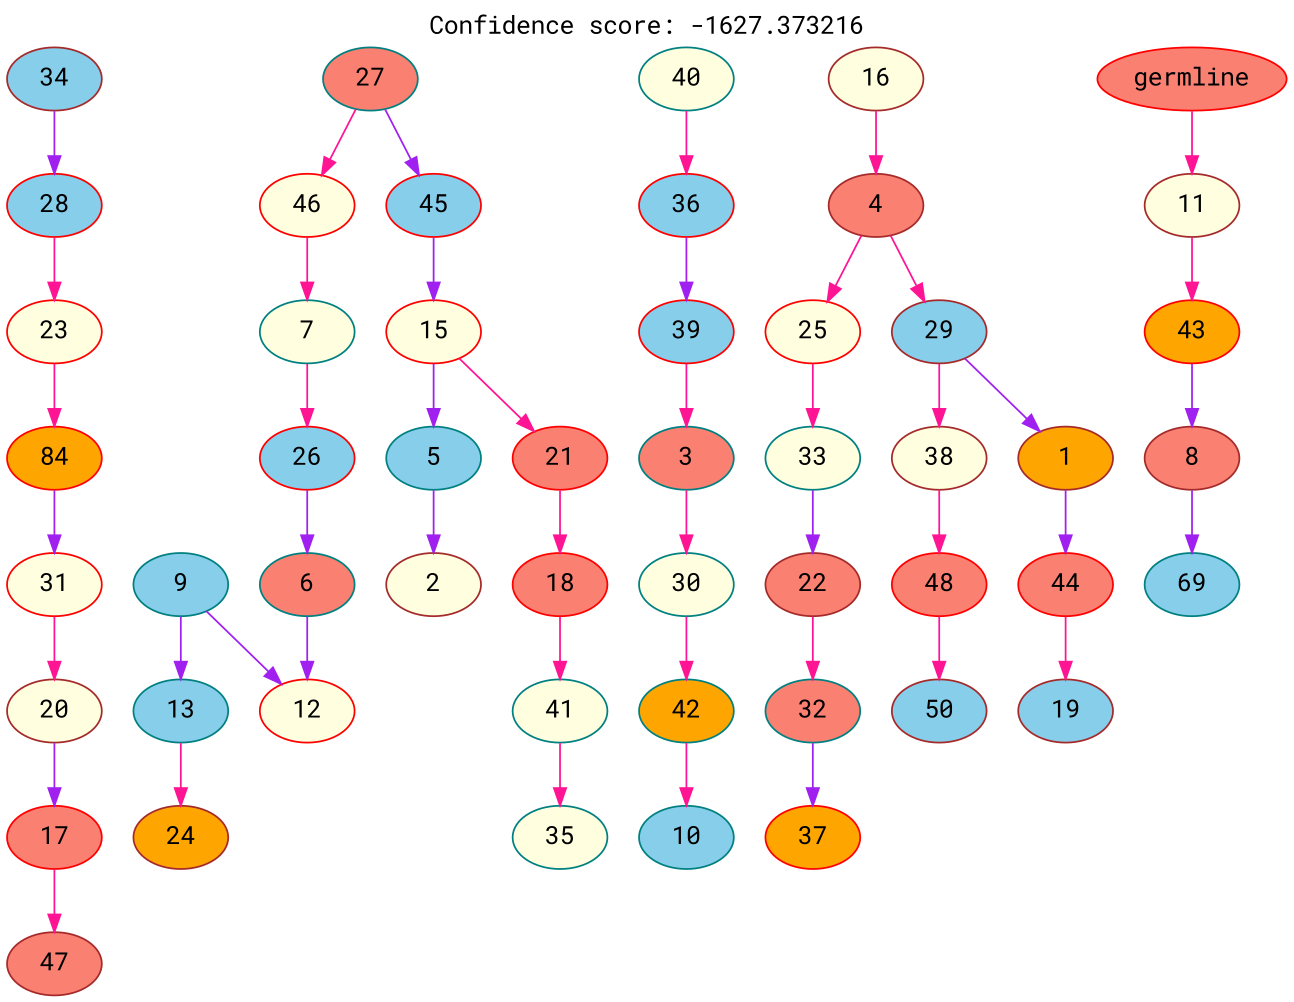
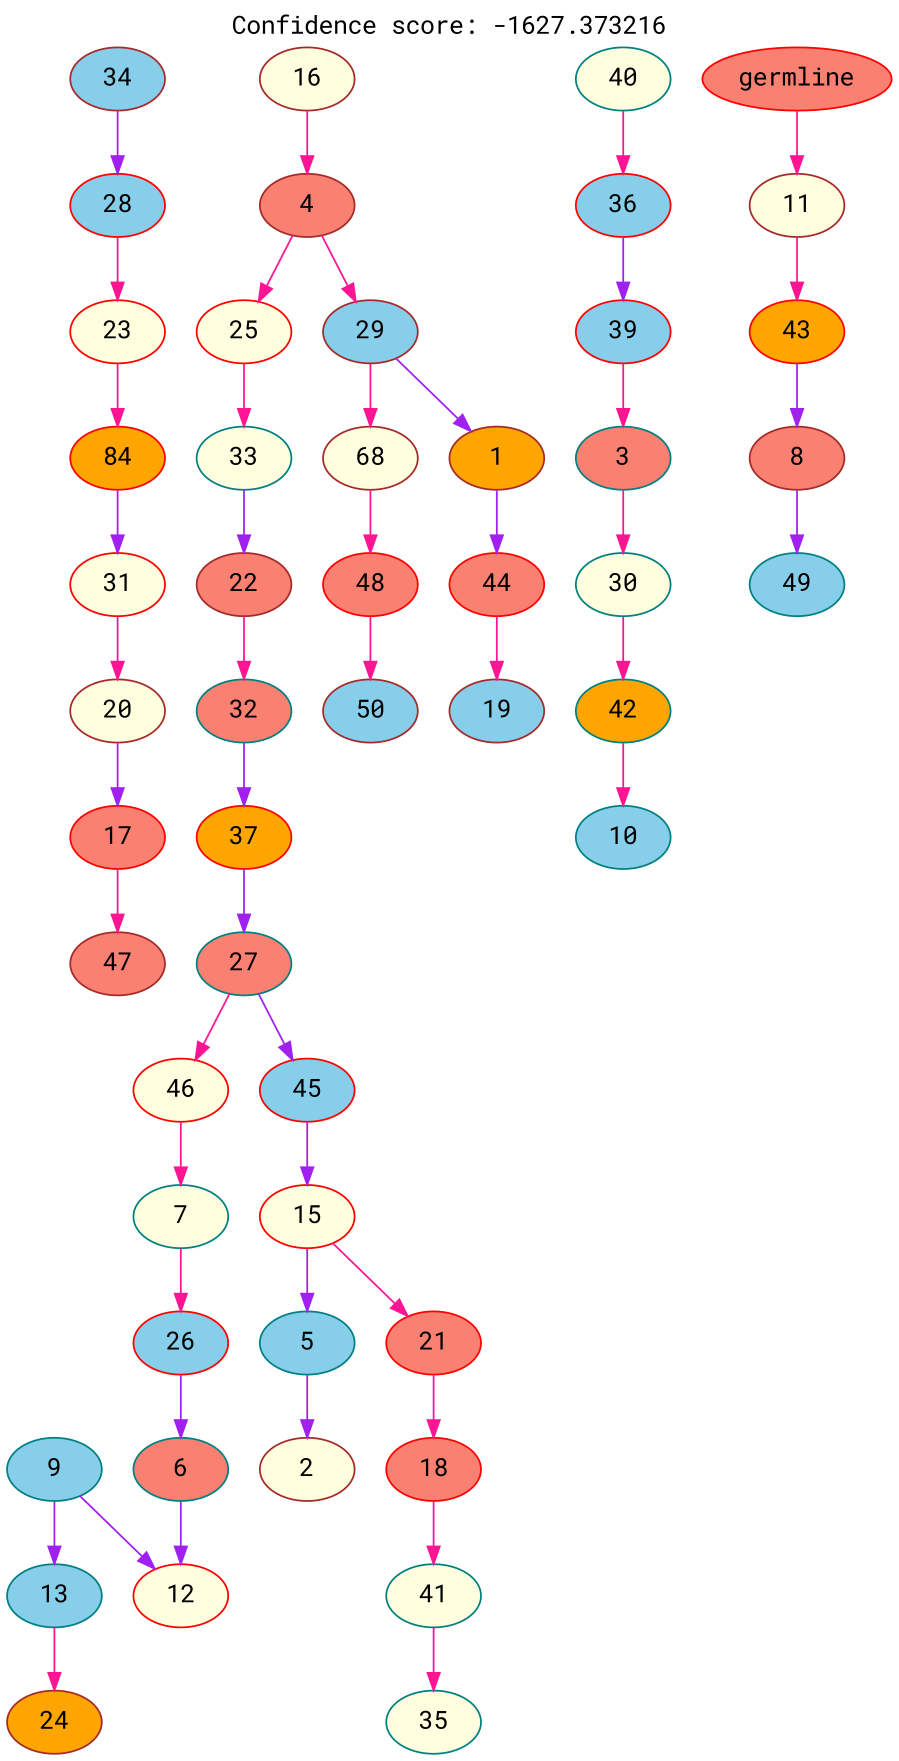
(939, 458) -> (370, 458)
(1192, 585) -> (797, 585)
none -> (244, 892)
